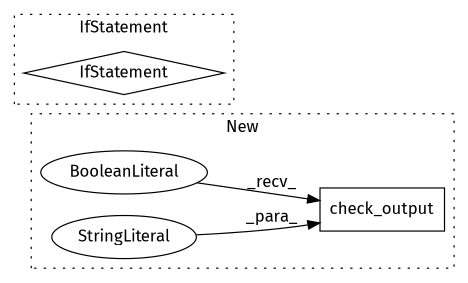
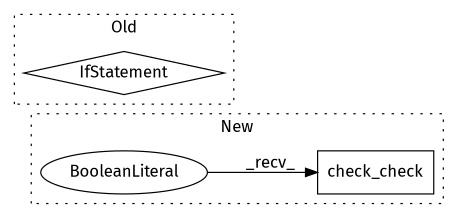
(124, 28) -> (124, 28)
(382, 210) -> (376, 172)
(124, 237) -> none
